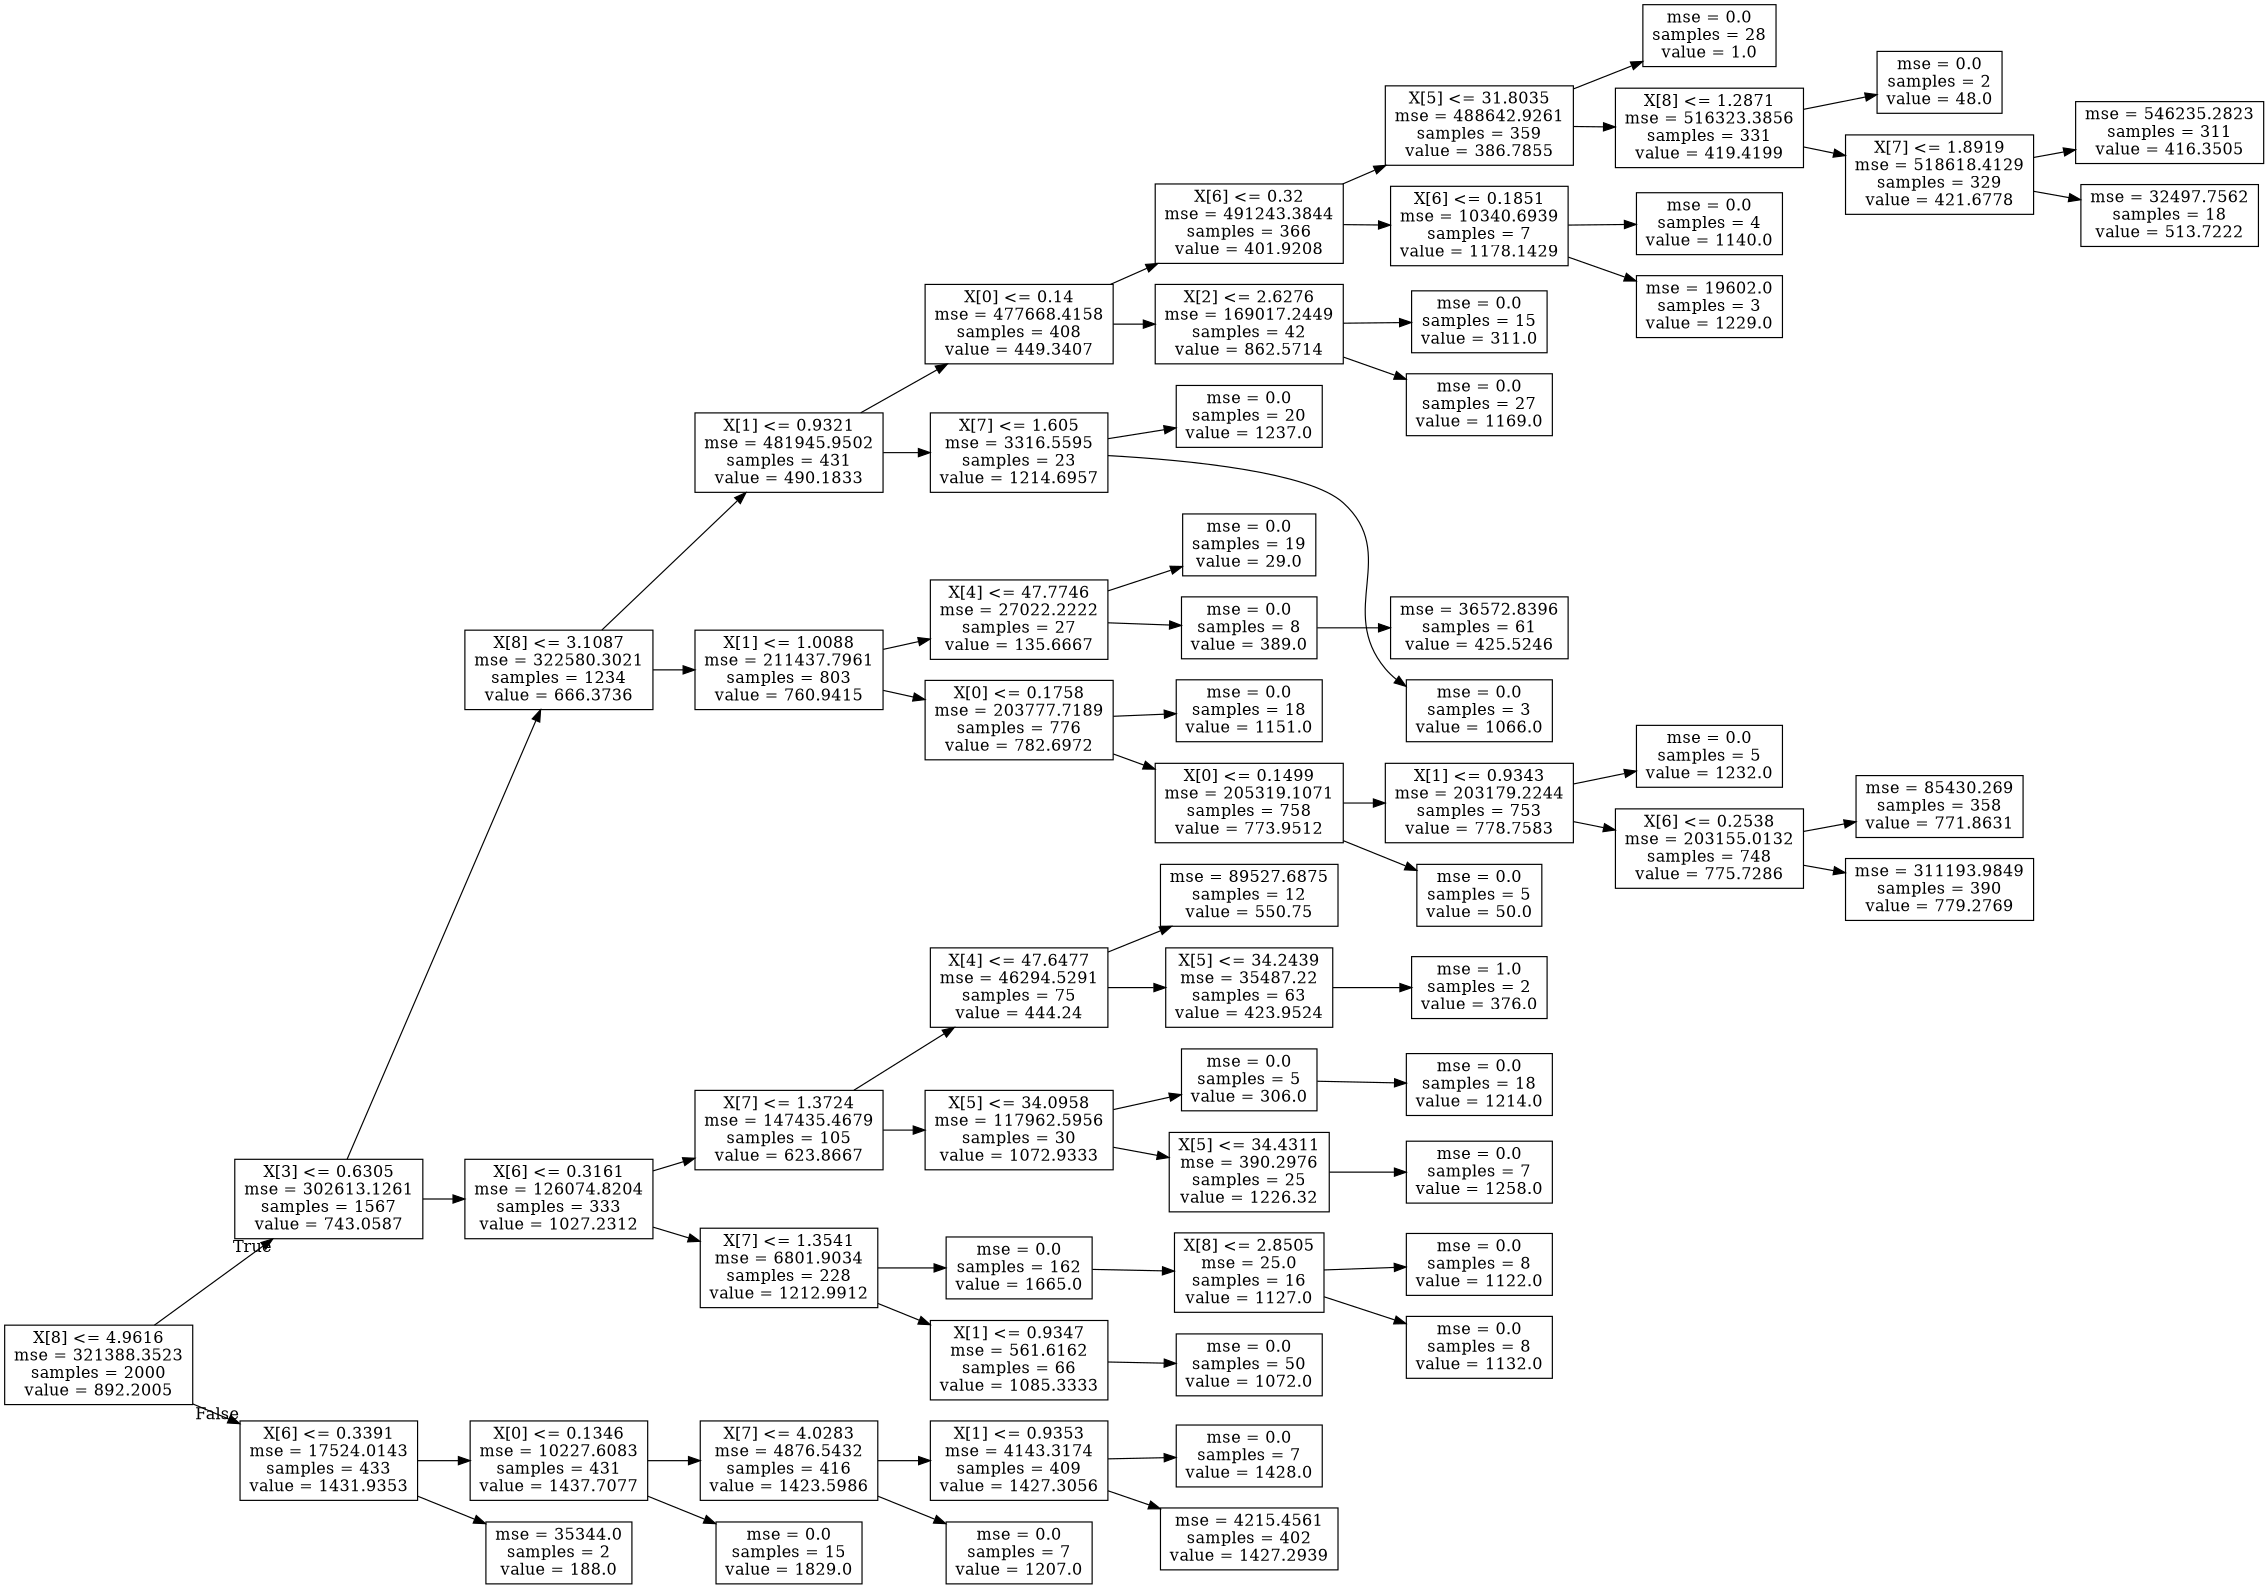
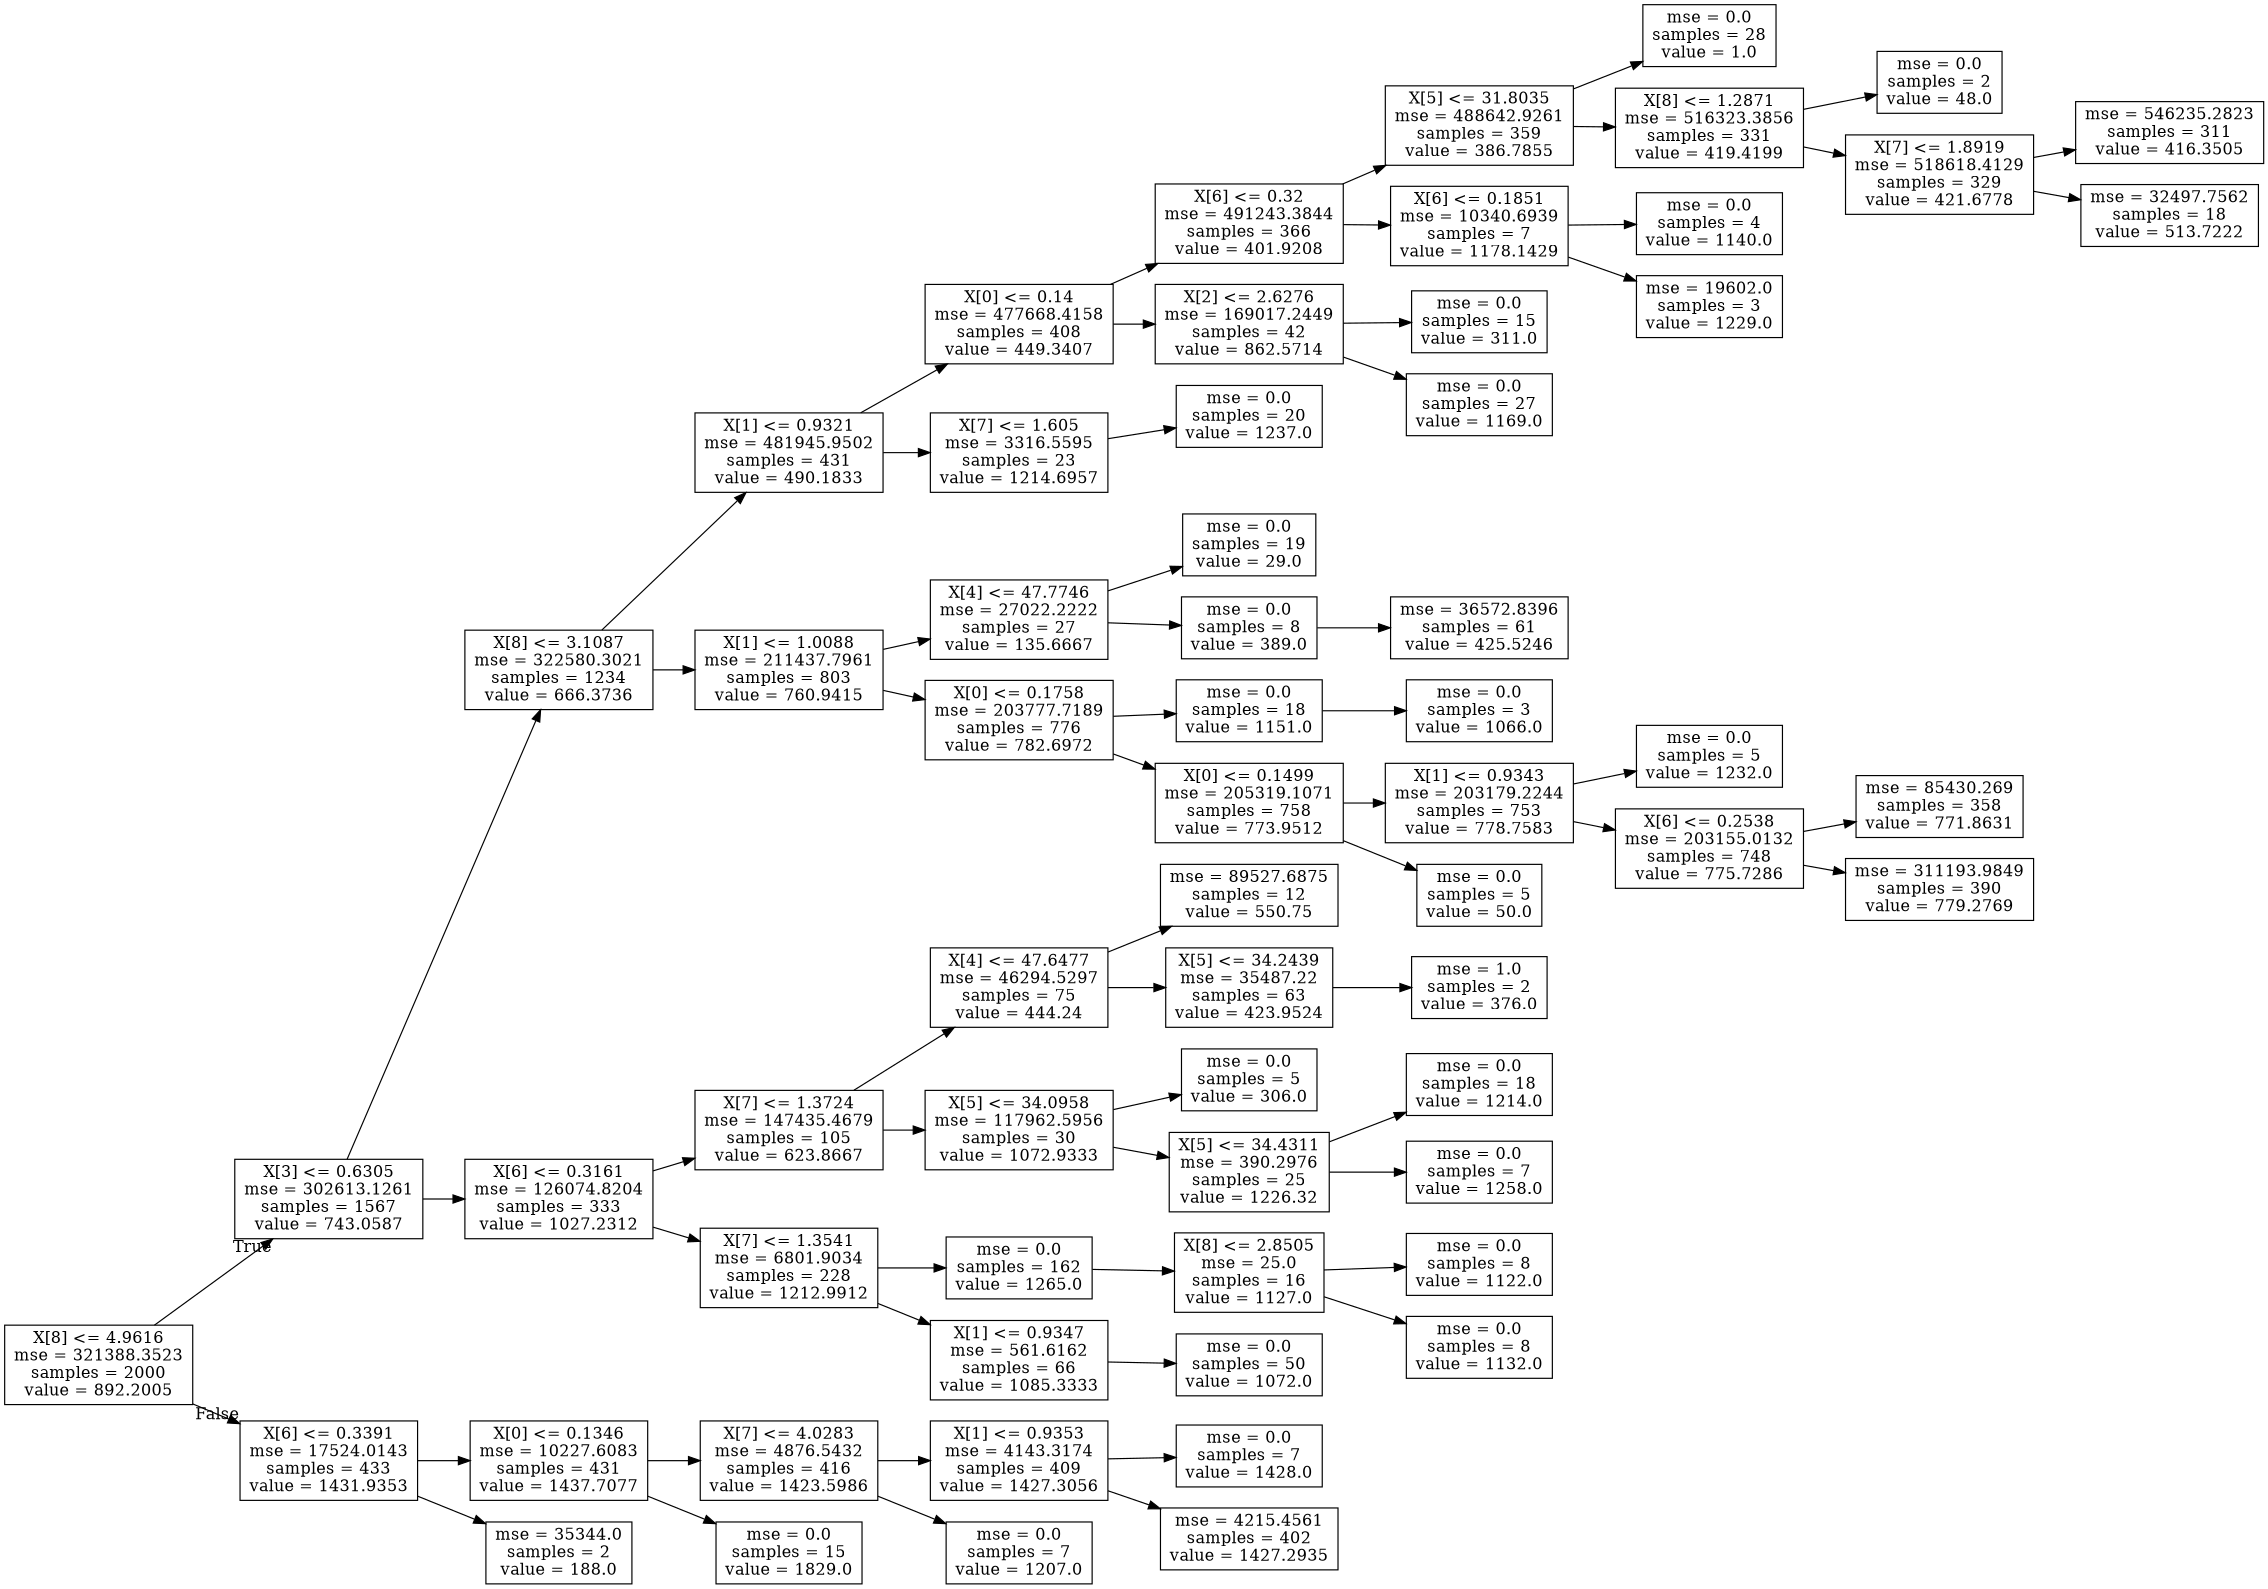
(1322, 490) -> (1358, 711)
(1019, 988) -> (1019, 988)
(1356, 1082) -> (1362, 1129)
(1019, 1268) -> (1019, 1268)
(1249, 1539) -> (1249, 1539)
